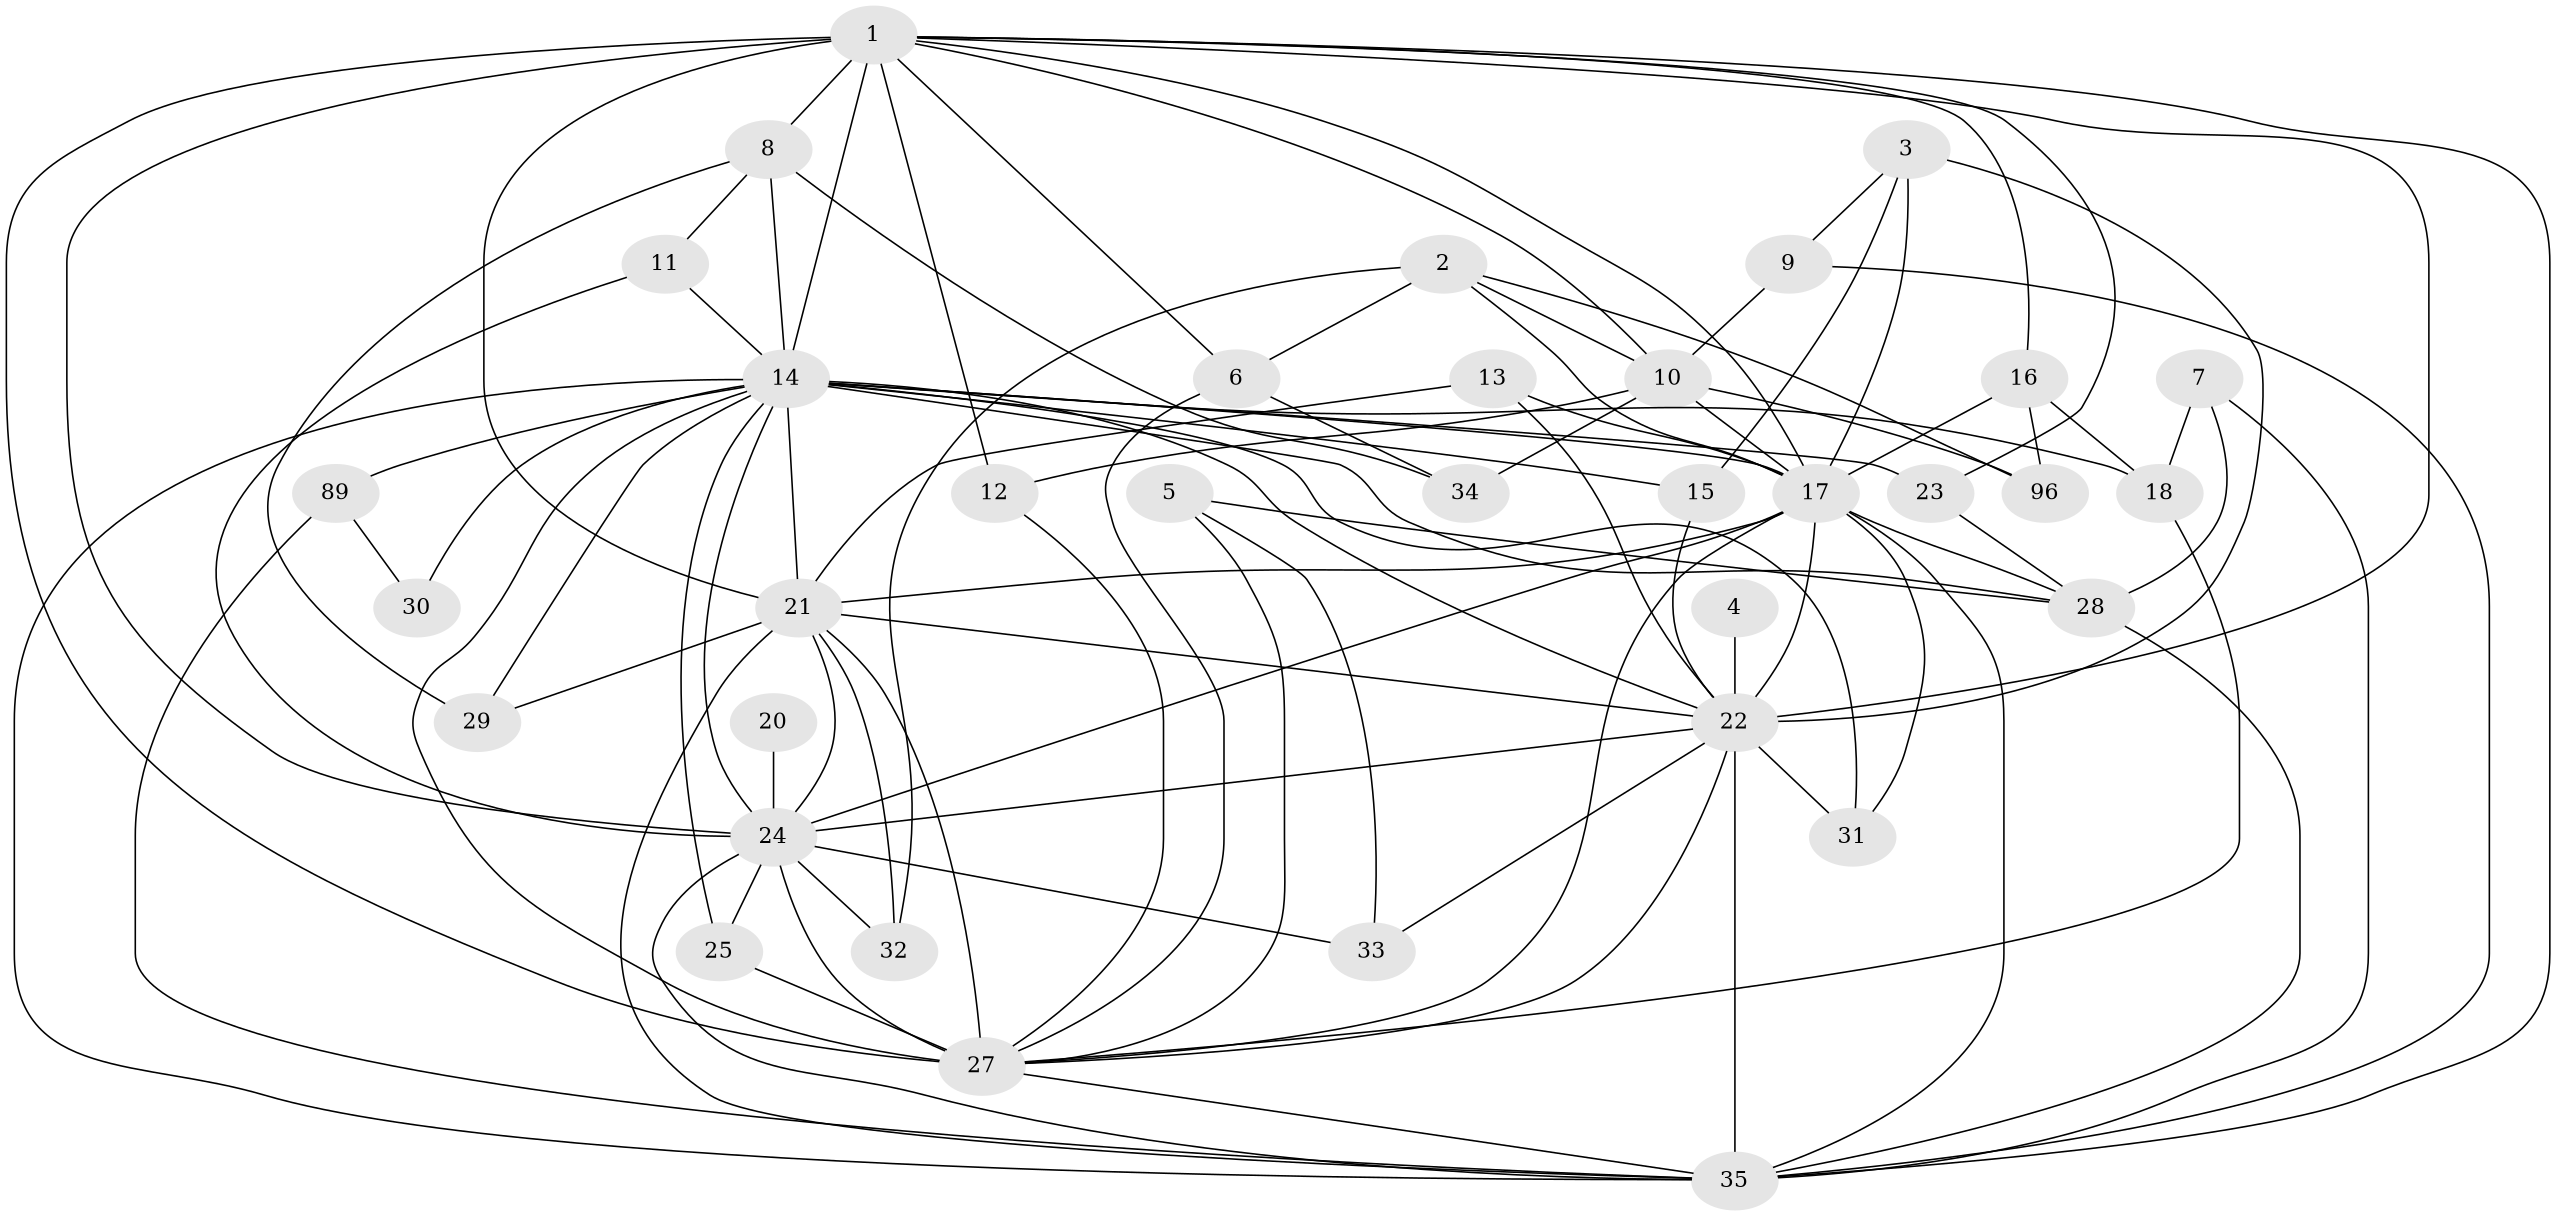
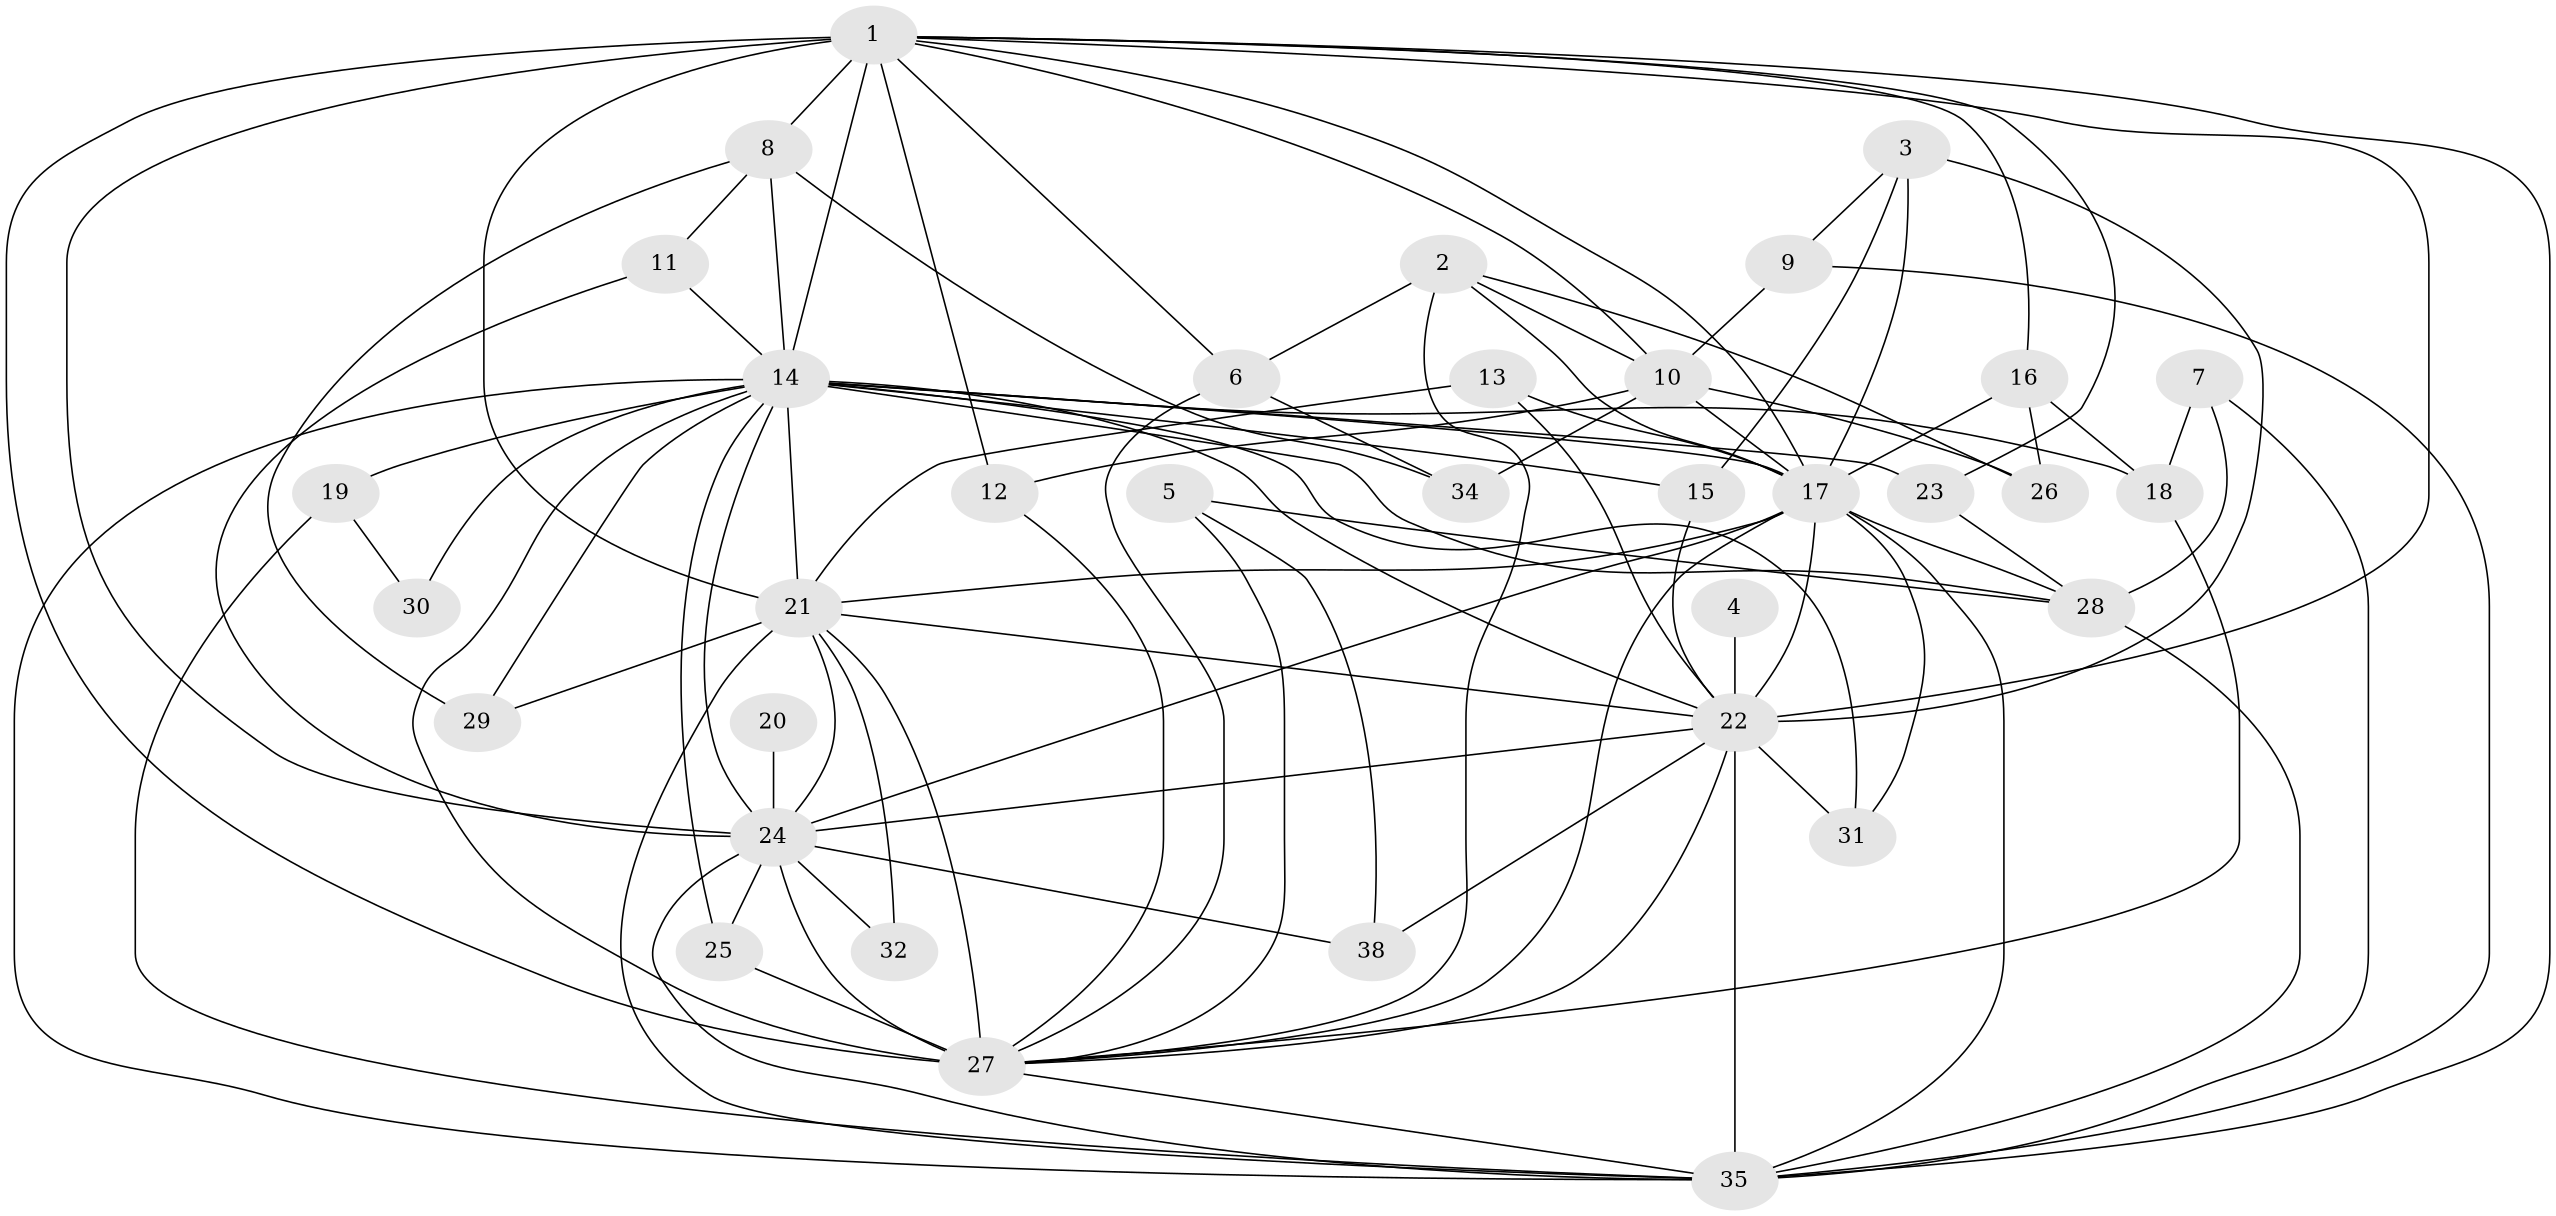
(953, 446) -> (1466, 818)
(336, 493) -> (336, 493)
(2045, 493) -> (2045, 493)
(1372, 952) -> (1372, 952)
